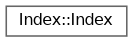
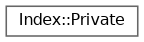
(67, 21) -> (72, 21)
